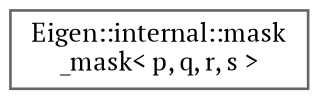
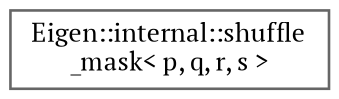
(159, 50) -> (170, 50)
